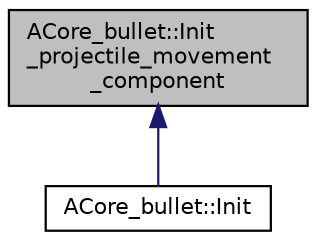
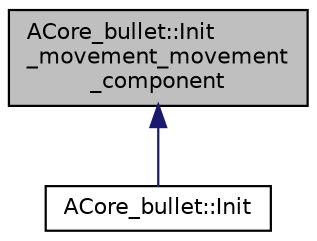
(158, 58) -> (158, 58)
